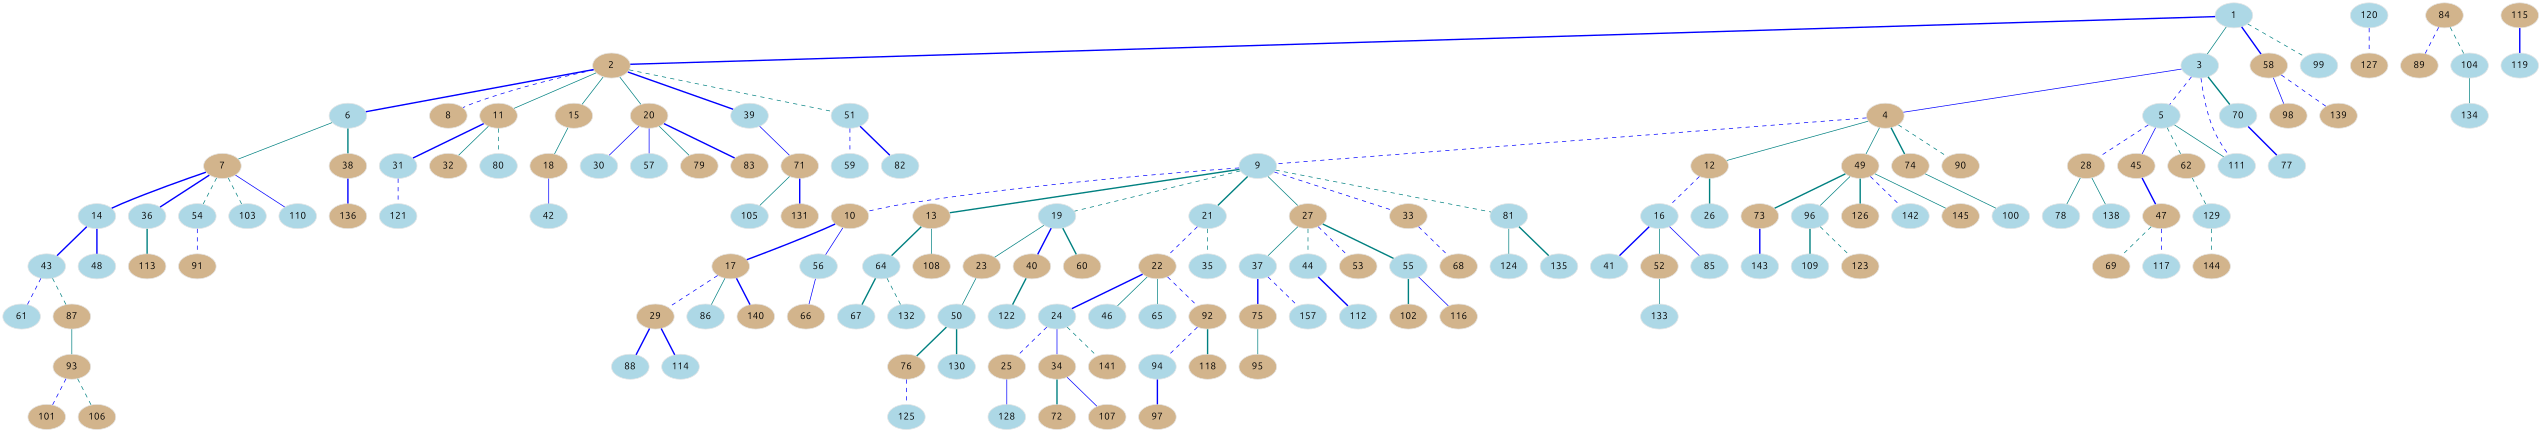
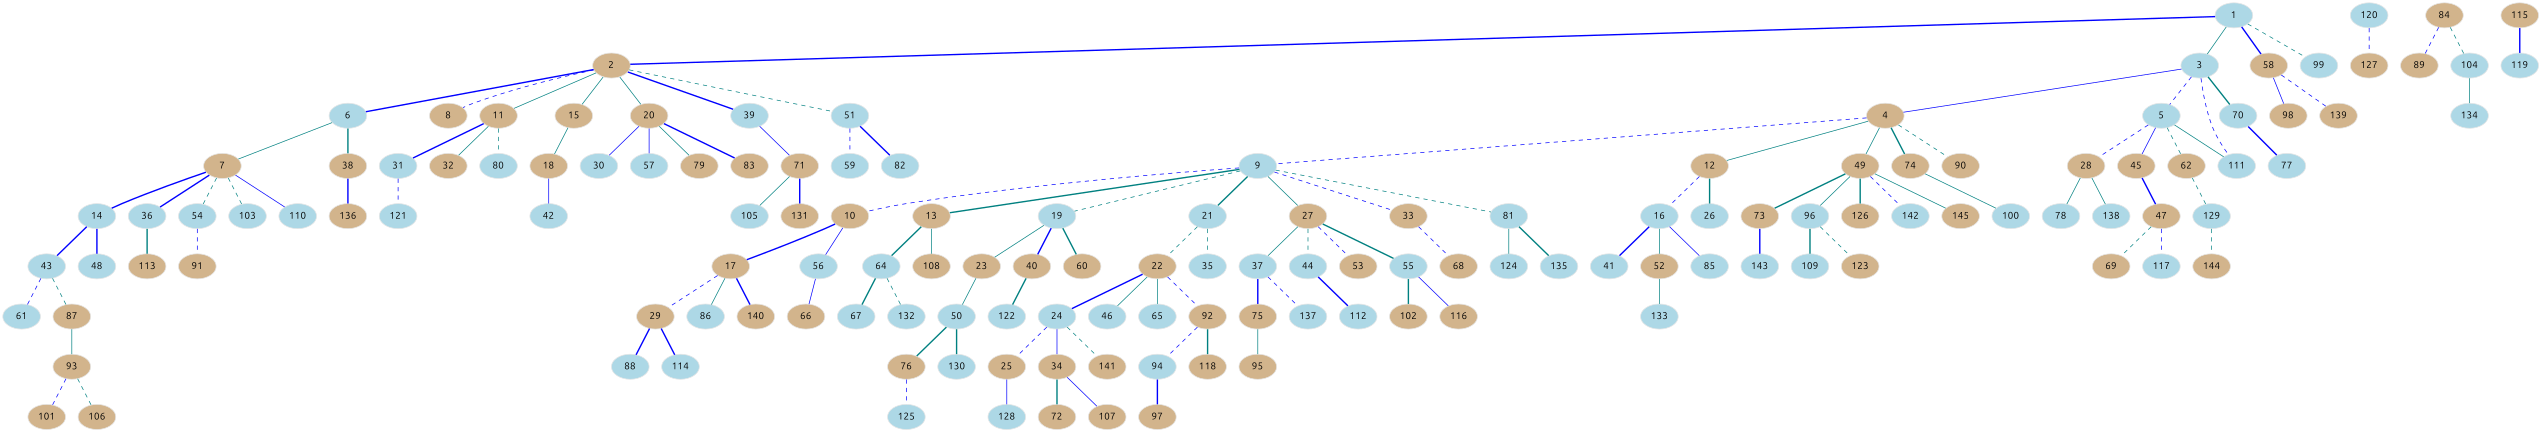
(1183, 241) -> (1183, 241)
(1308, 317) -> (1308, 317)
